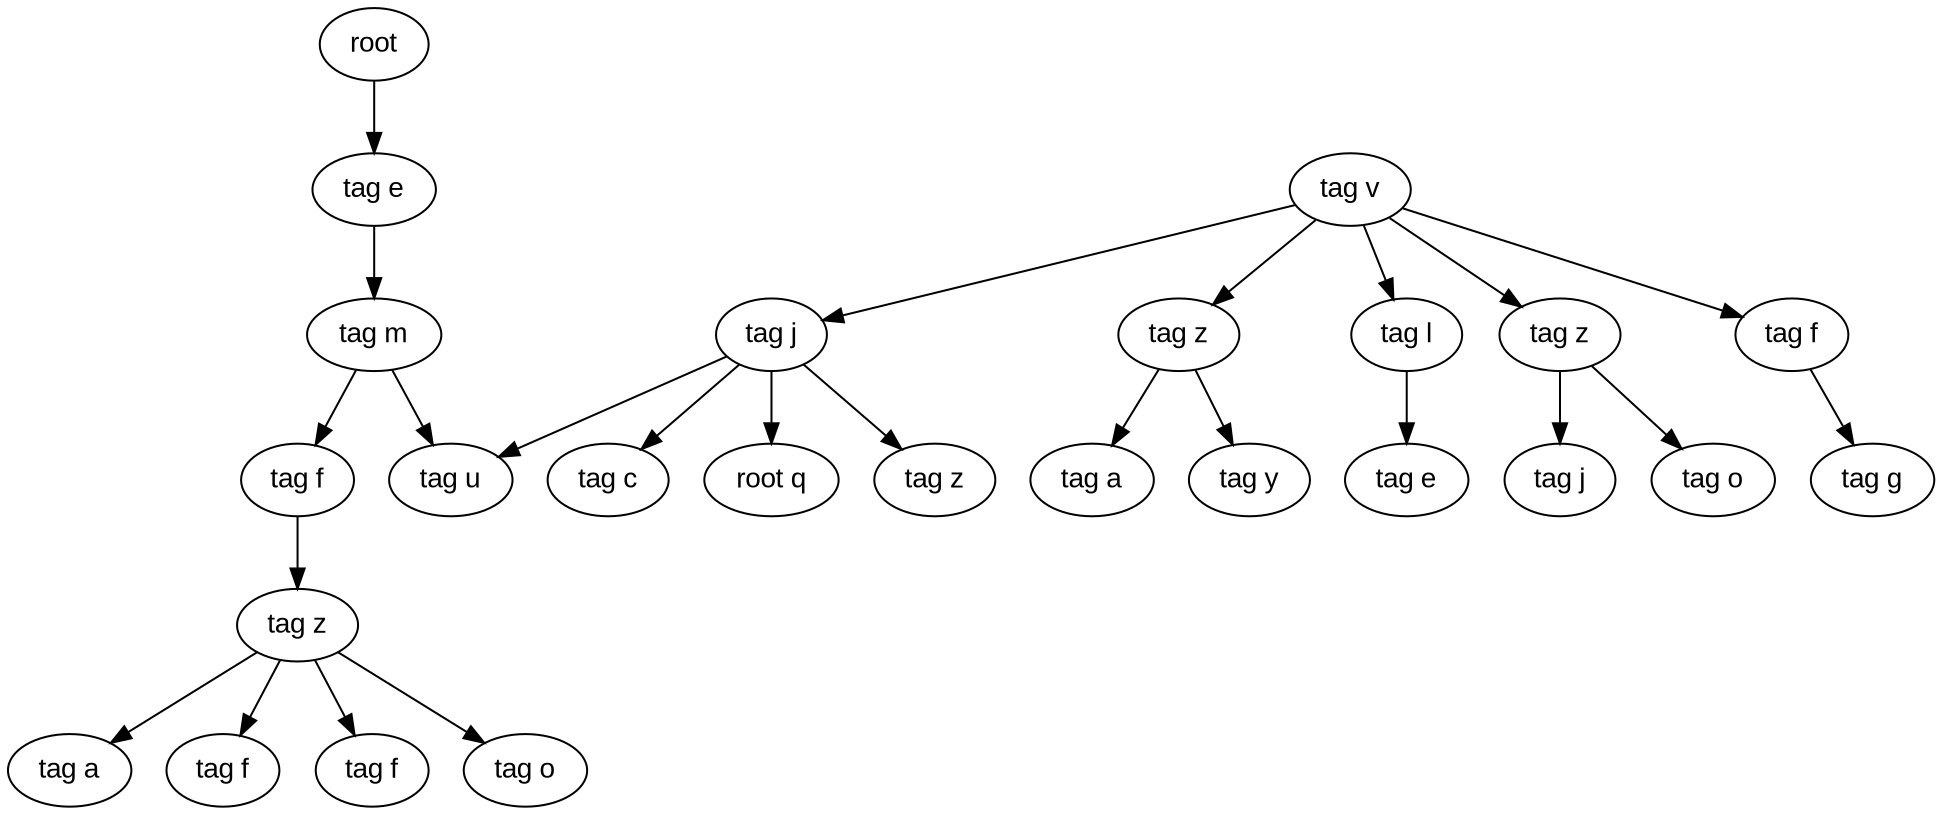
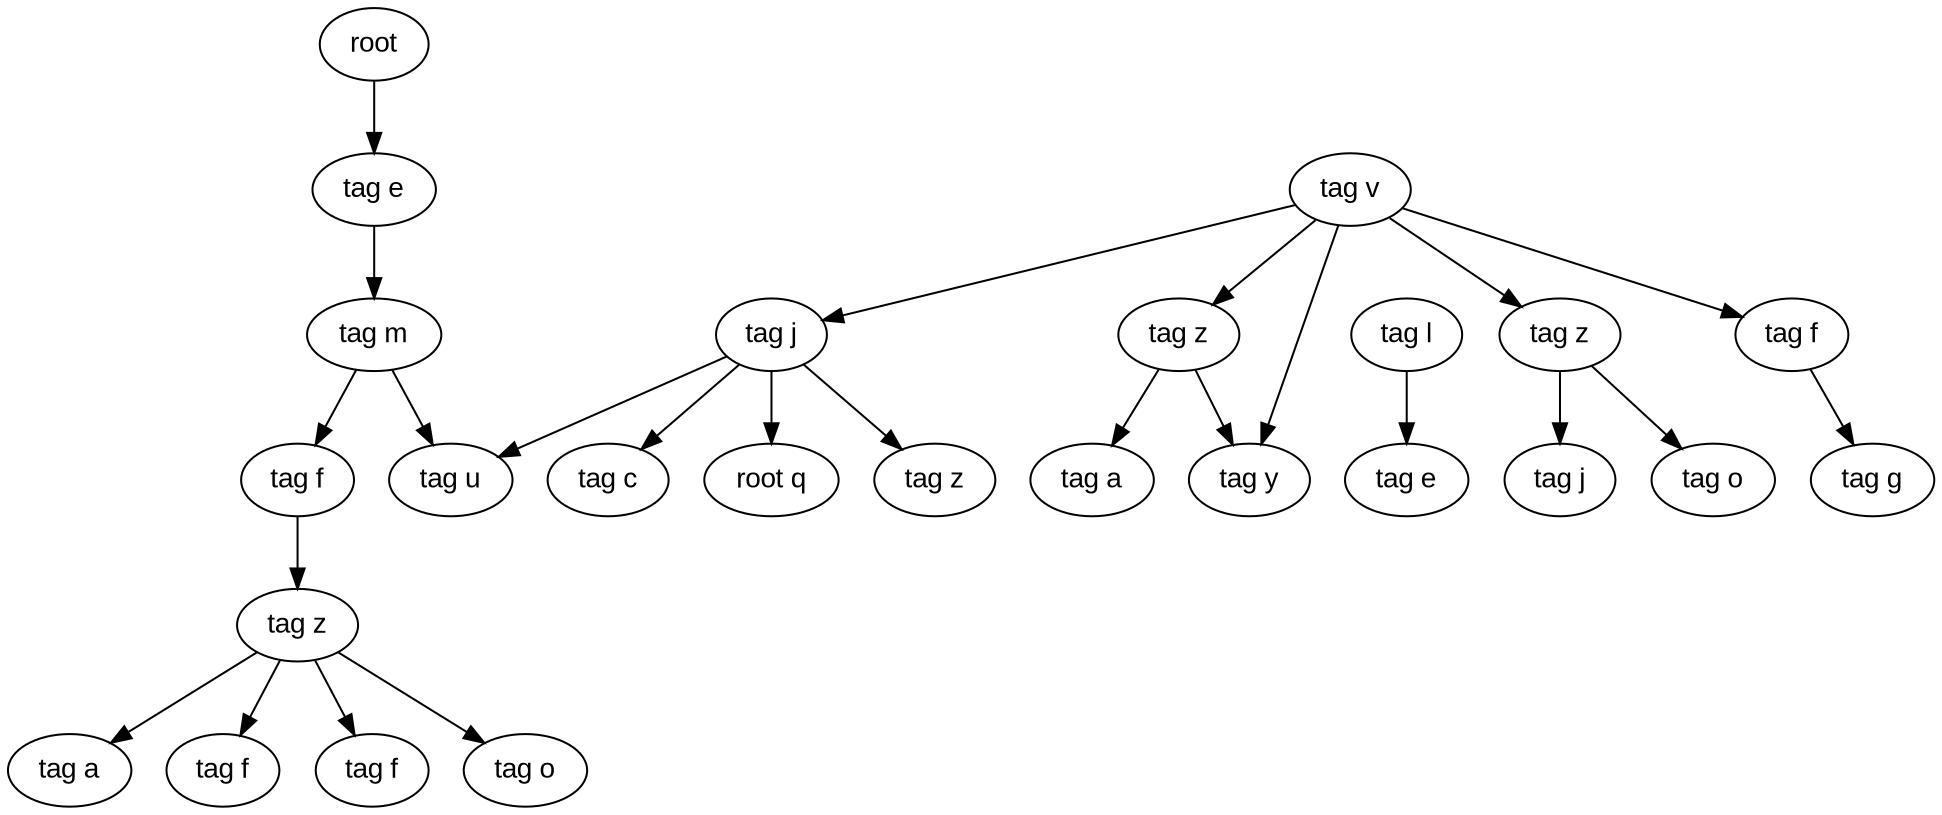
(1375, 253) -> (1303, 325)
